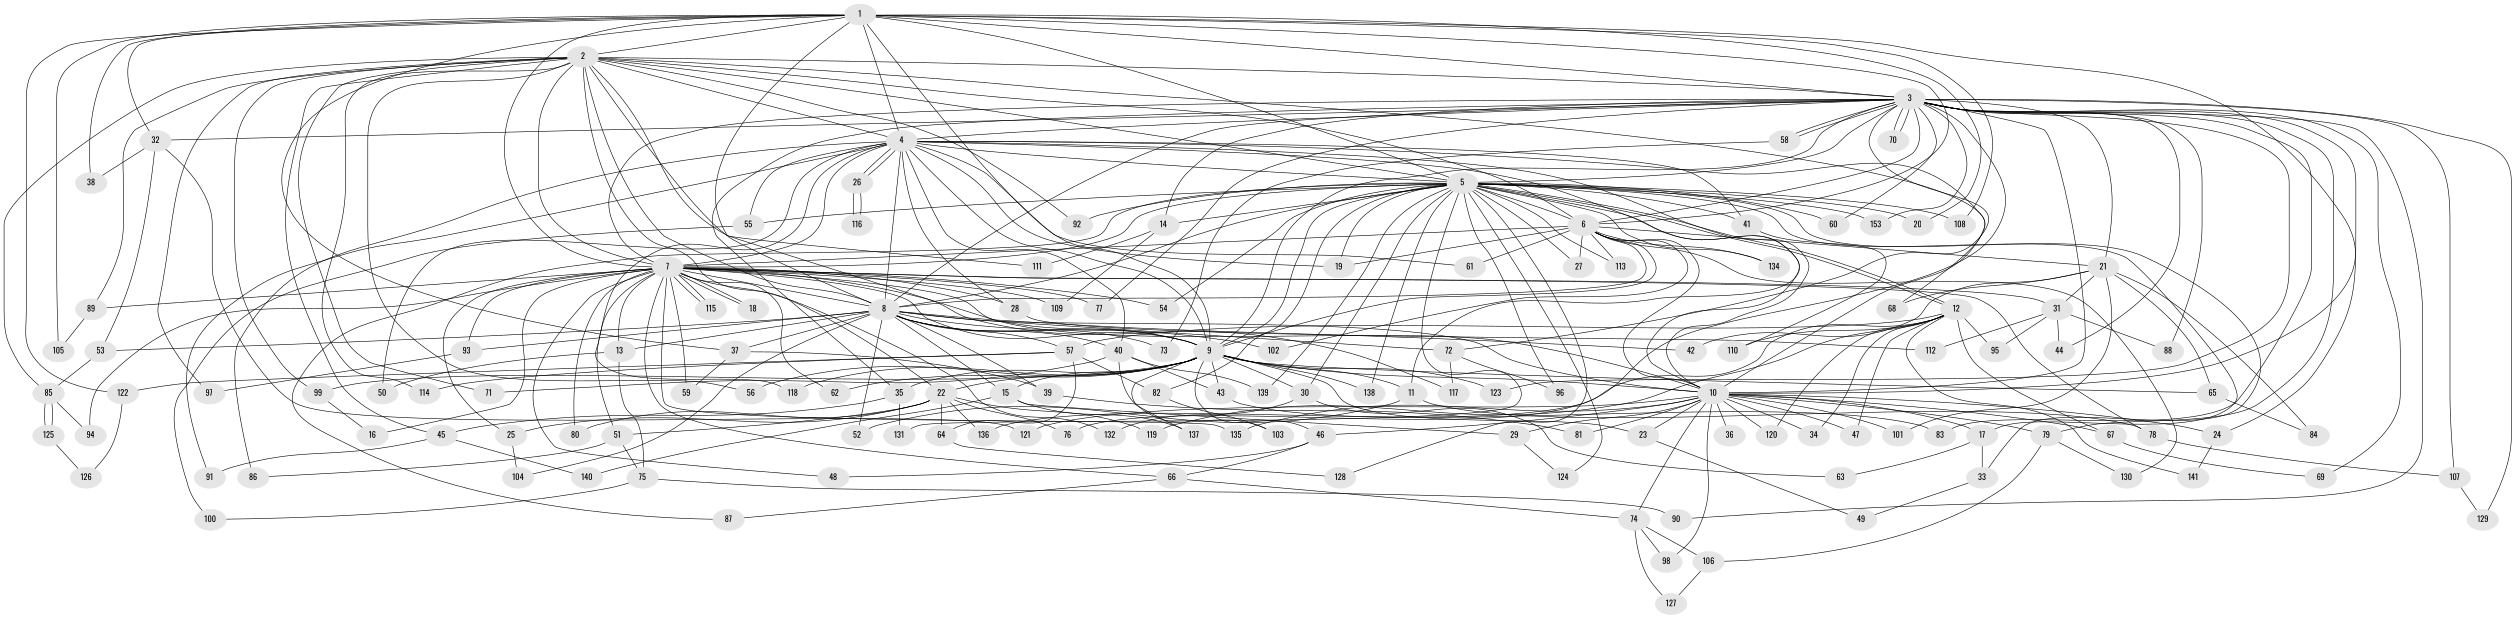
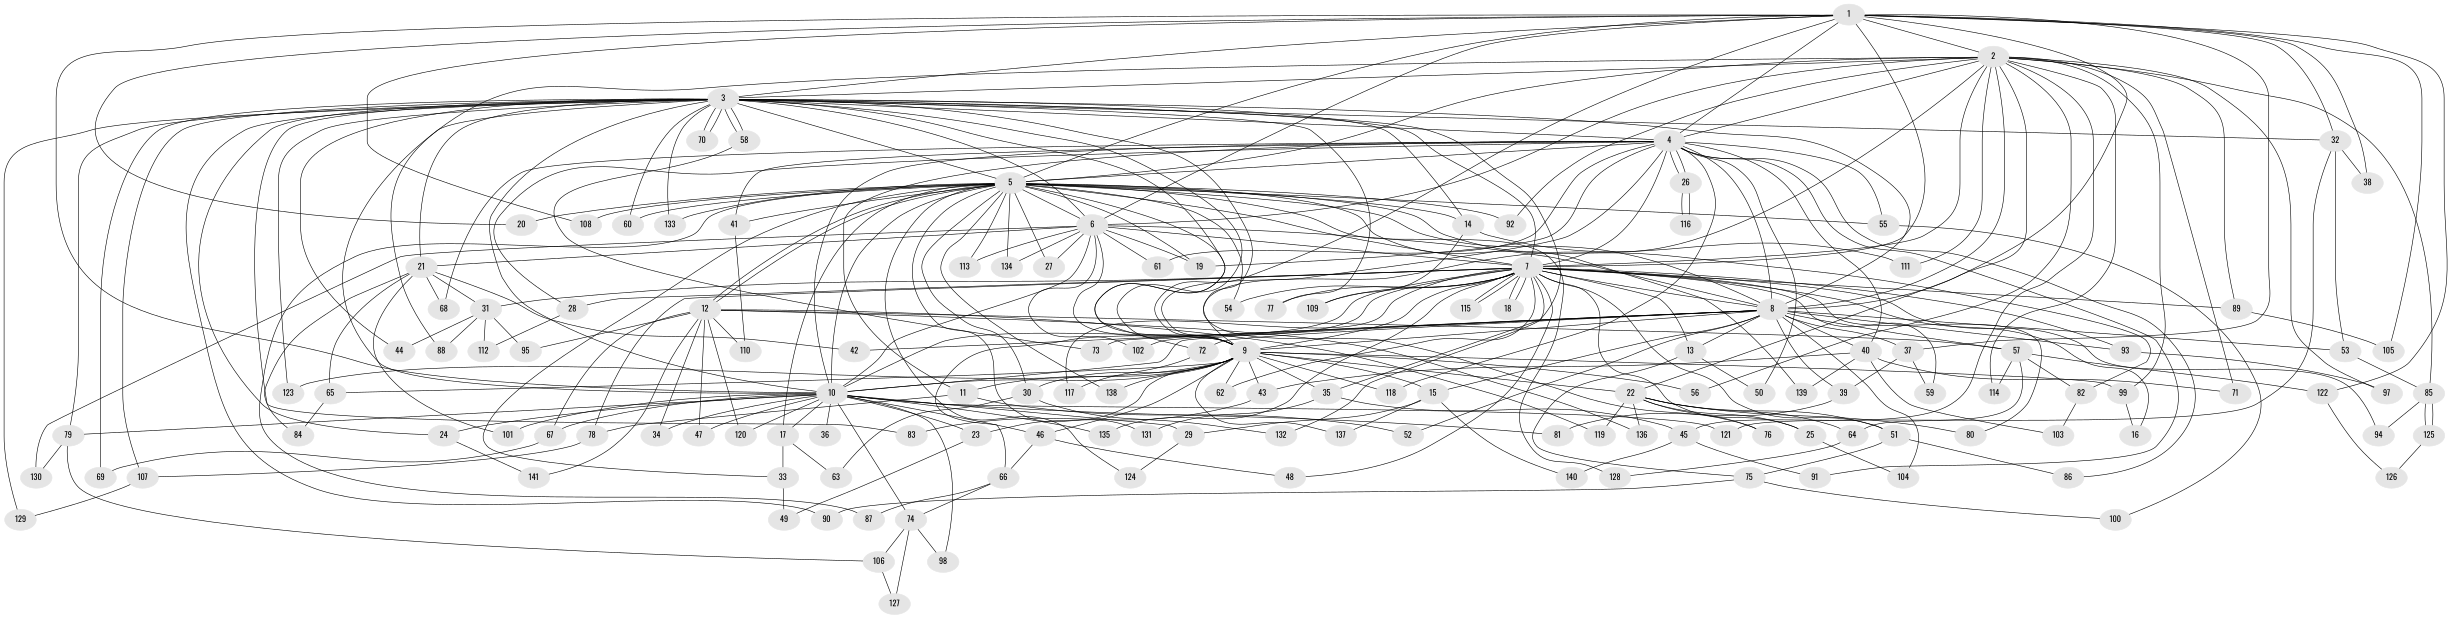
(1876, 225) -> (670, 225)
(1560, 394) -> none
